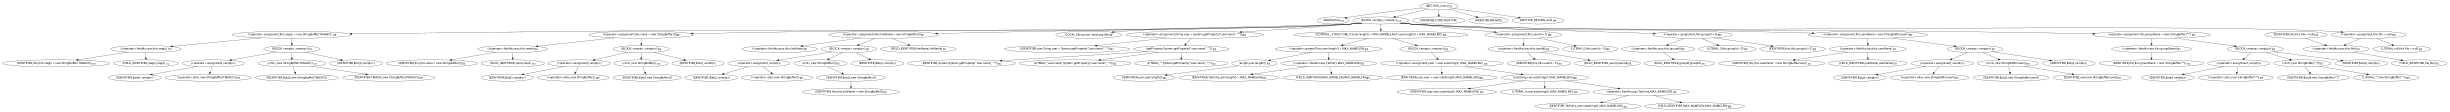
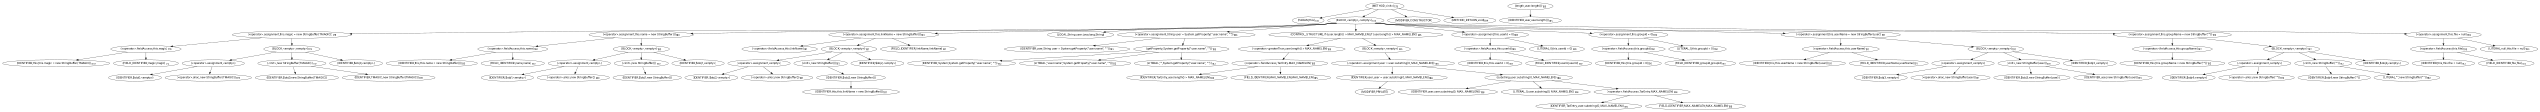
(1463, 13) -> (1384, 84)
(1742, 42) -> (1628, 55)
(2315, 42) -> (2444, 55)
(1291, 56) -> none
